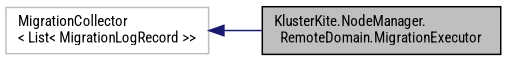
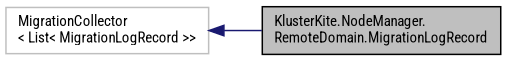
(382, 31) -> (382, 31)
